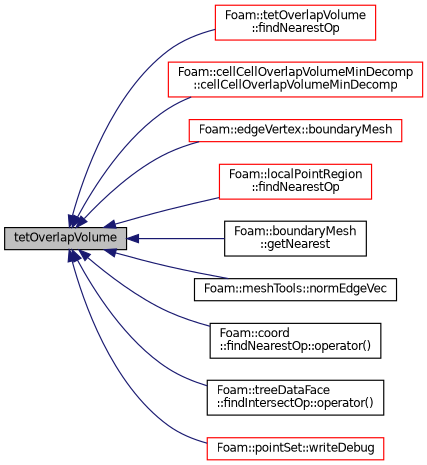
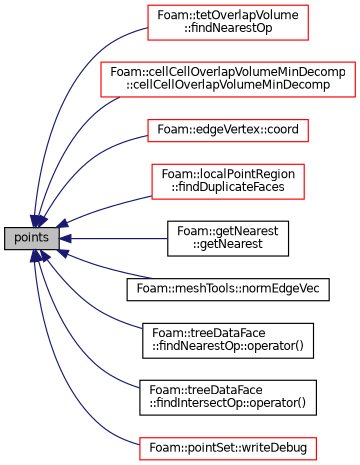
(296, 131) -> (228, 131)
(296, 182) -> (228, 182)
(66, 239) -> (32, 239)
(296, 239) -> (228, 239)
(296, 341) -> (228, 341)
